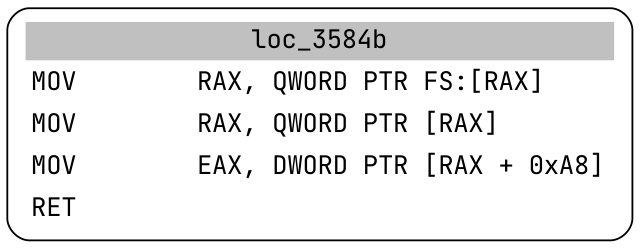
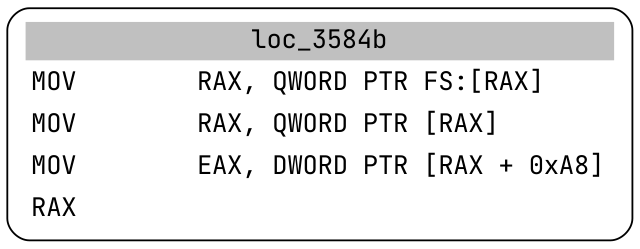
(114, 208) -> (114, 208)
